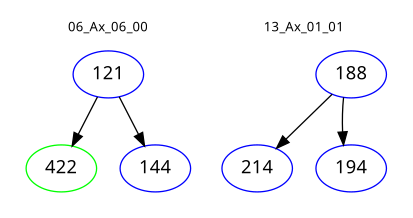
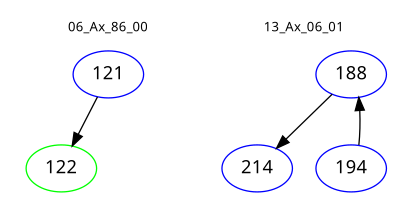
(108, 28) -> (108, 28)
(304, 28) -> (304, 28)
(342, 115) -> (360, 128)
(61, 168) -> (61, 168)
(155, 168) -> none
